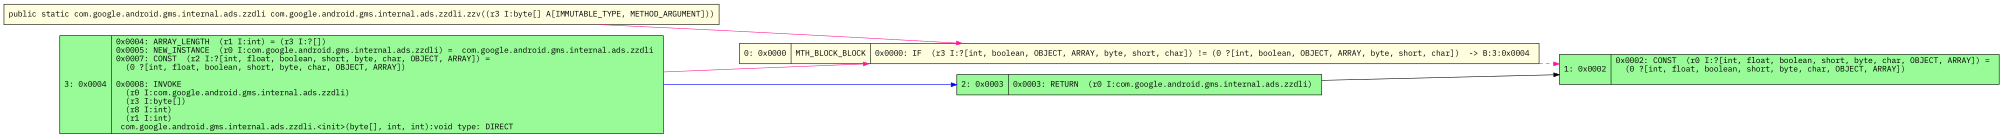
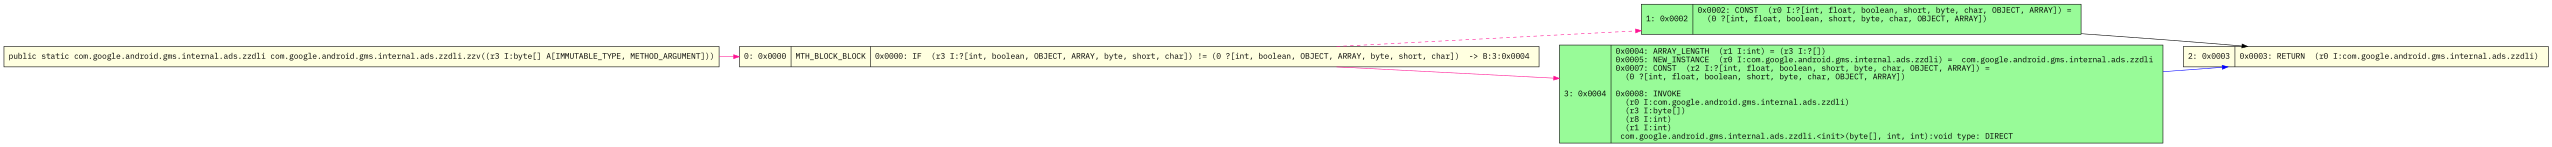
(763, 68) -> (1445, 73)
(1438, 78) -> (2162, 40)
(1139, 85) -> (2366, 57)
